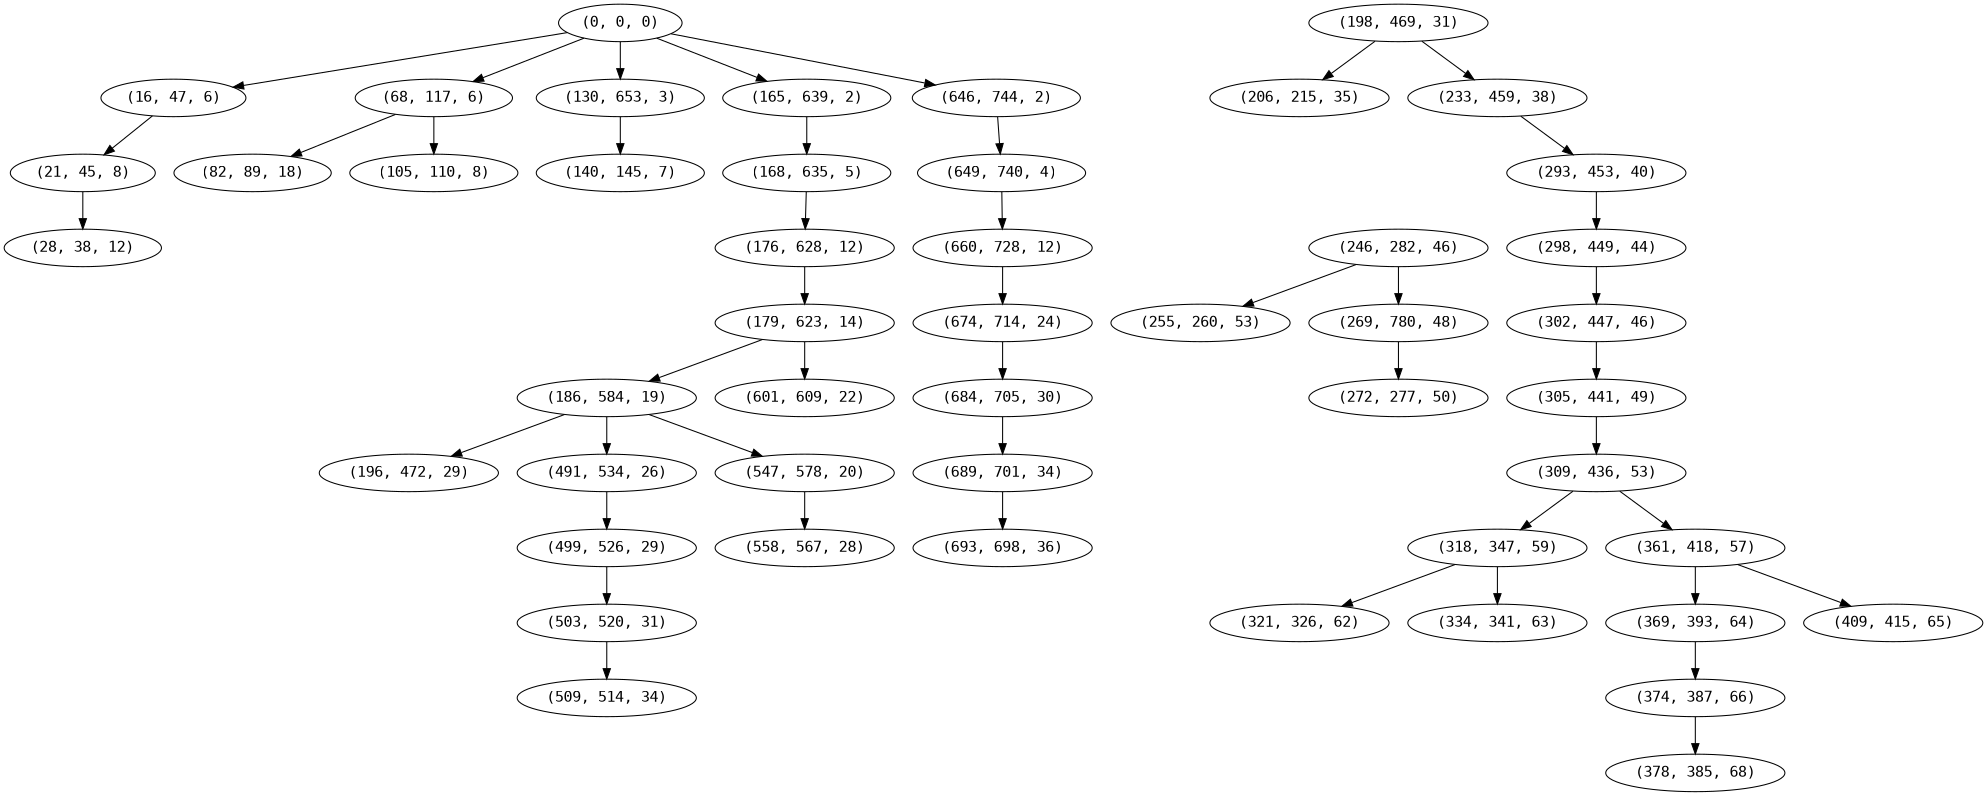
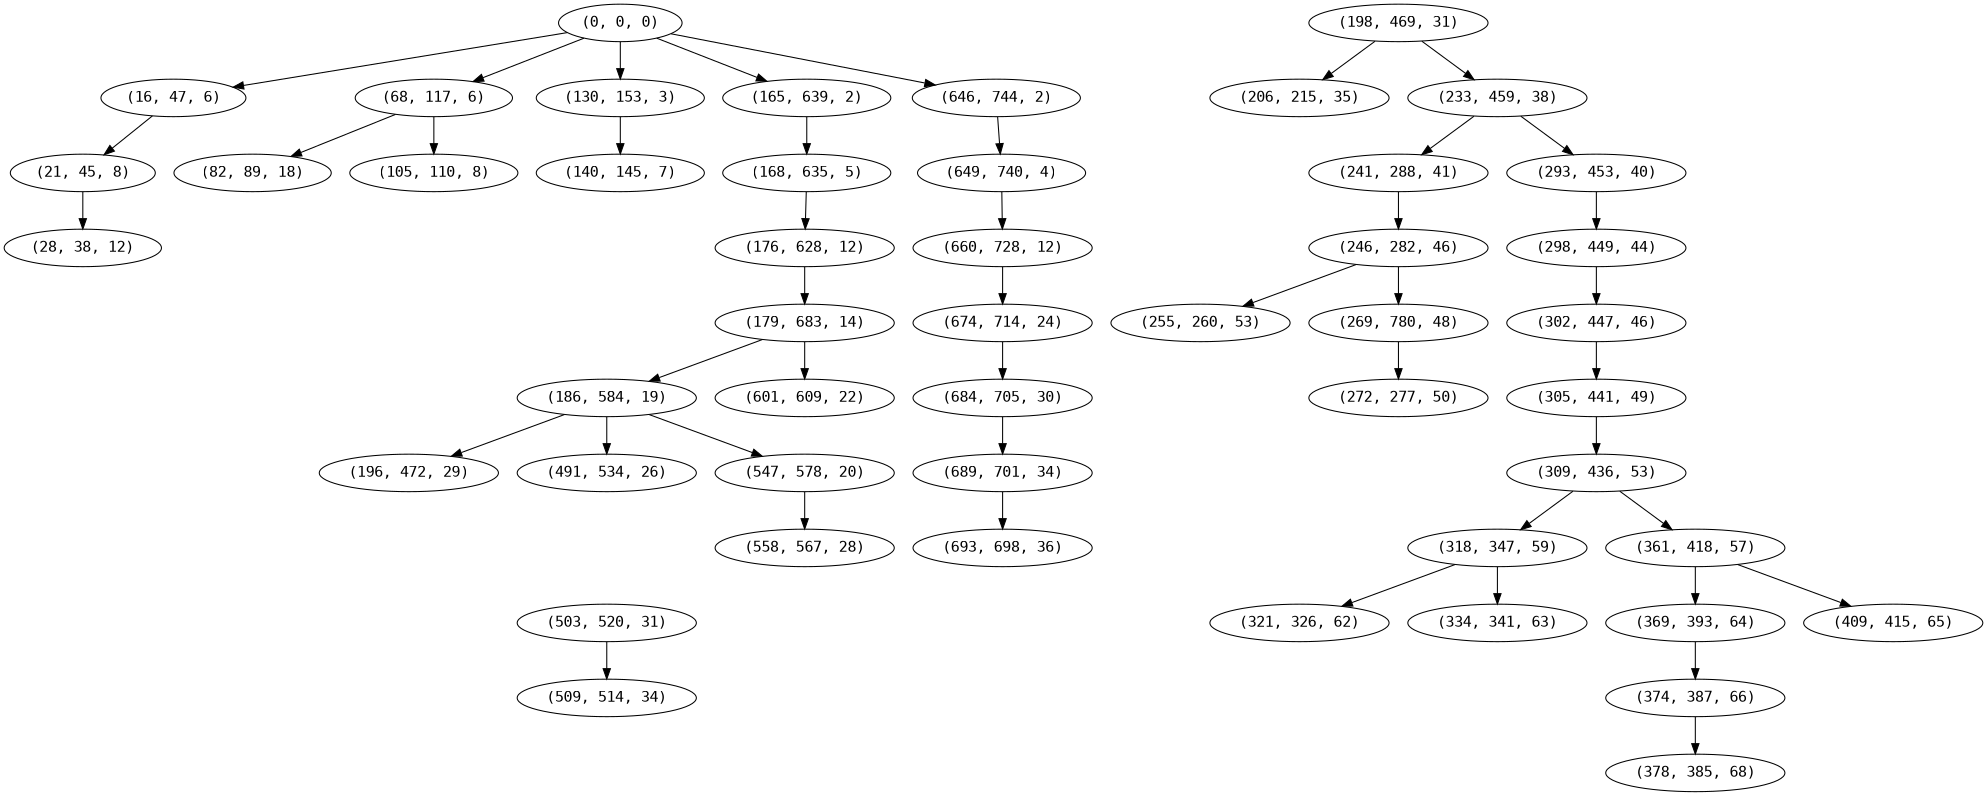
(620, 98) -> (620, 98)
none -> (1398, 173)
(805, 323) -> (805, 323)
(607, 548) -> none
